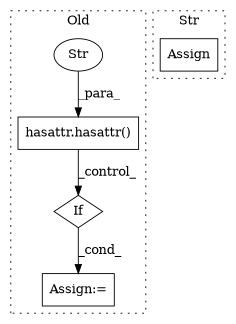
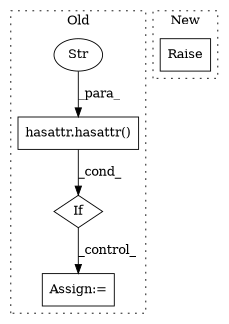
(189, 21) -> (185, 21)
(189, 55) -> (185, 55)
(107, 172) -> (100, 172)
(100, 251) -> (107, 251)
